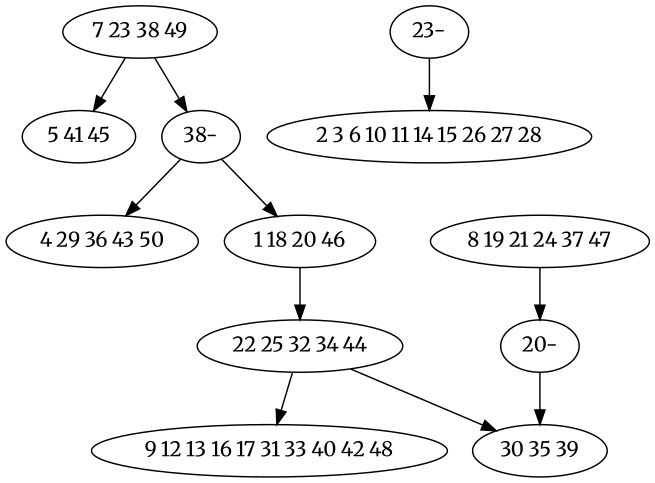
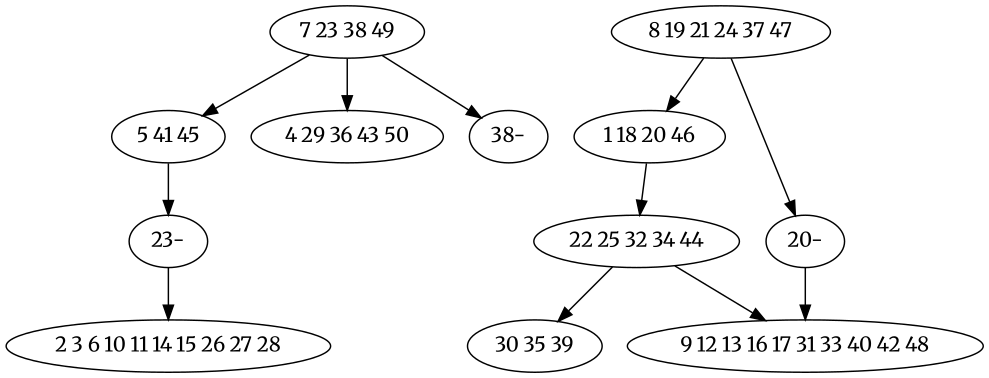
(158, 182) -> (347, 77)
none -> (168, 182)
(244, 182) -> (690, 78)
(540, 391) -> (805, 287)
